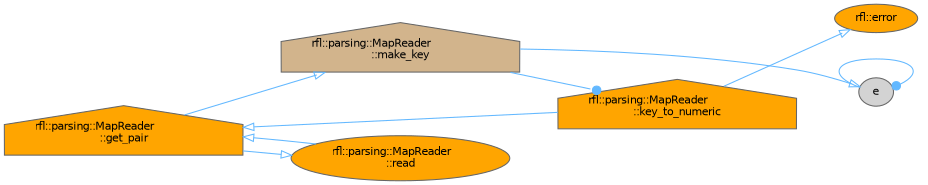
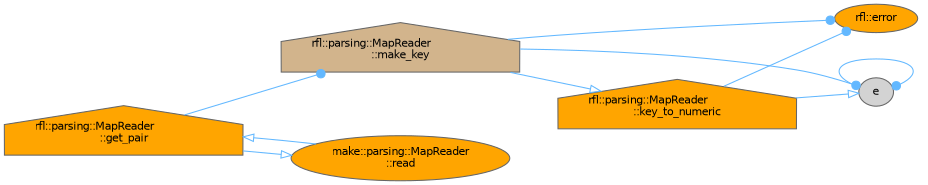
none -> (667, 28)
(687, 57) -> (687, 57)
(783, 60) -> (783, 60)
(550, 81) -> (550, 81)
(251, 95) -> (251, 95)
(406, 120) -> (822, 96)
(400, 158) -> (400, 158)
